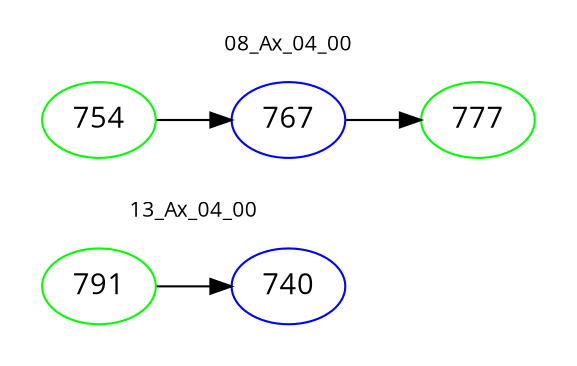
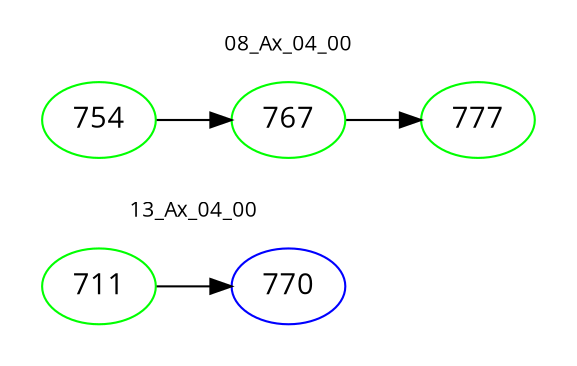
(288, 120) -> (288, 120)
(99, 286) -> (99, 286)
(288, 286) -> (288, 286)
